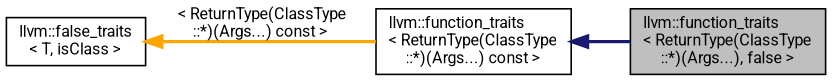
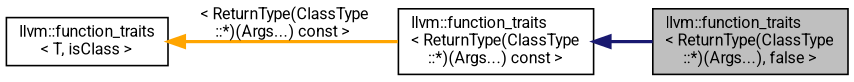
(76, 42) -> (87, 42)
